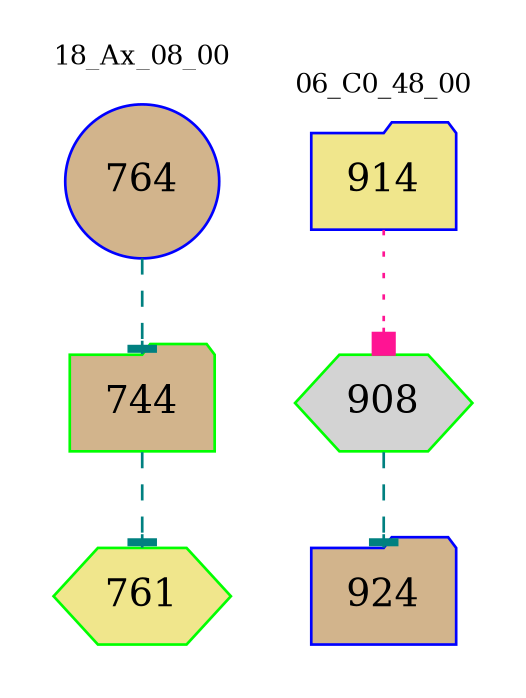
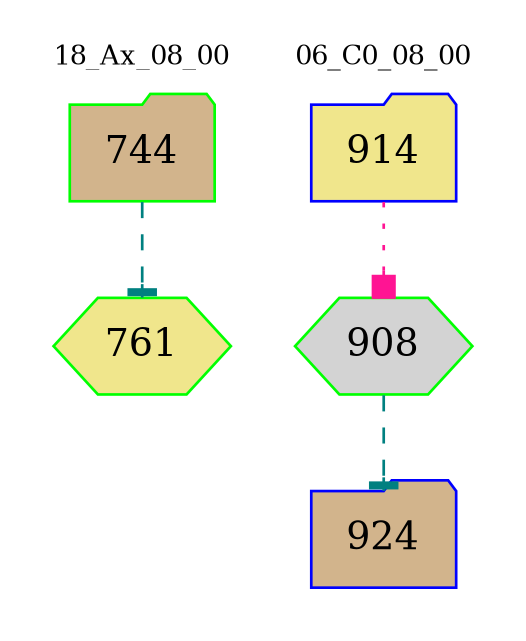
(384, 86) -> (384, 58)
(142, 181) -> none
